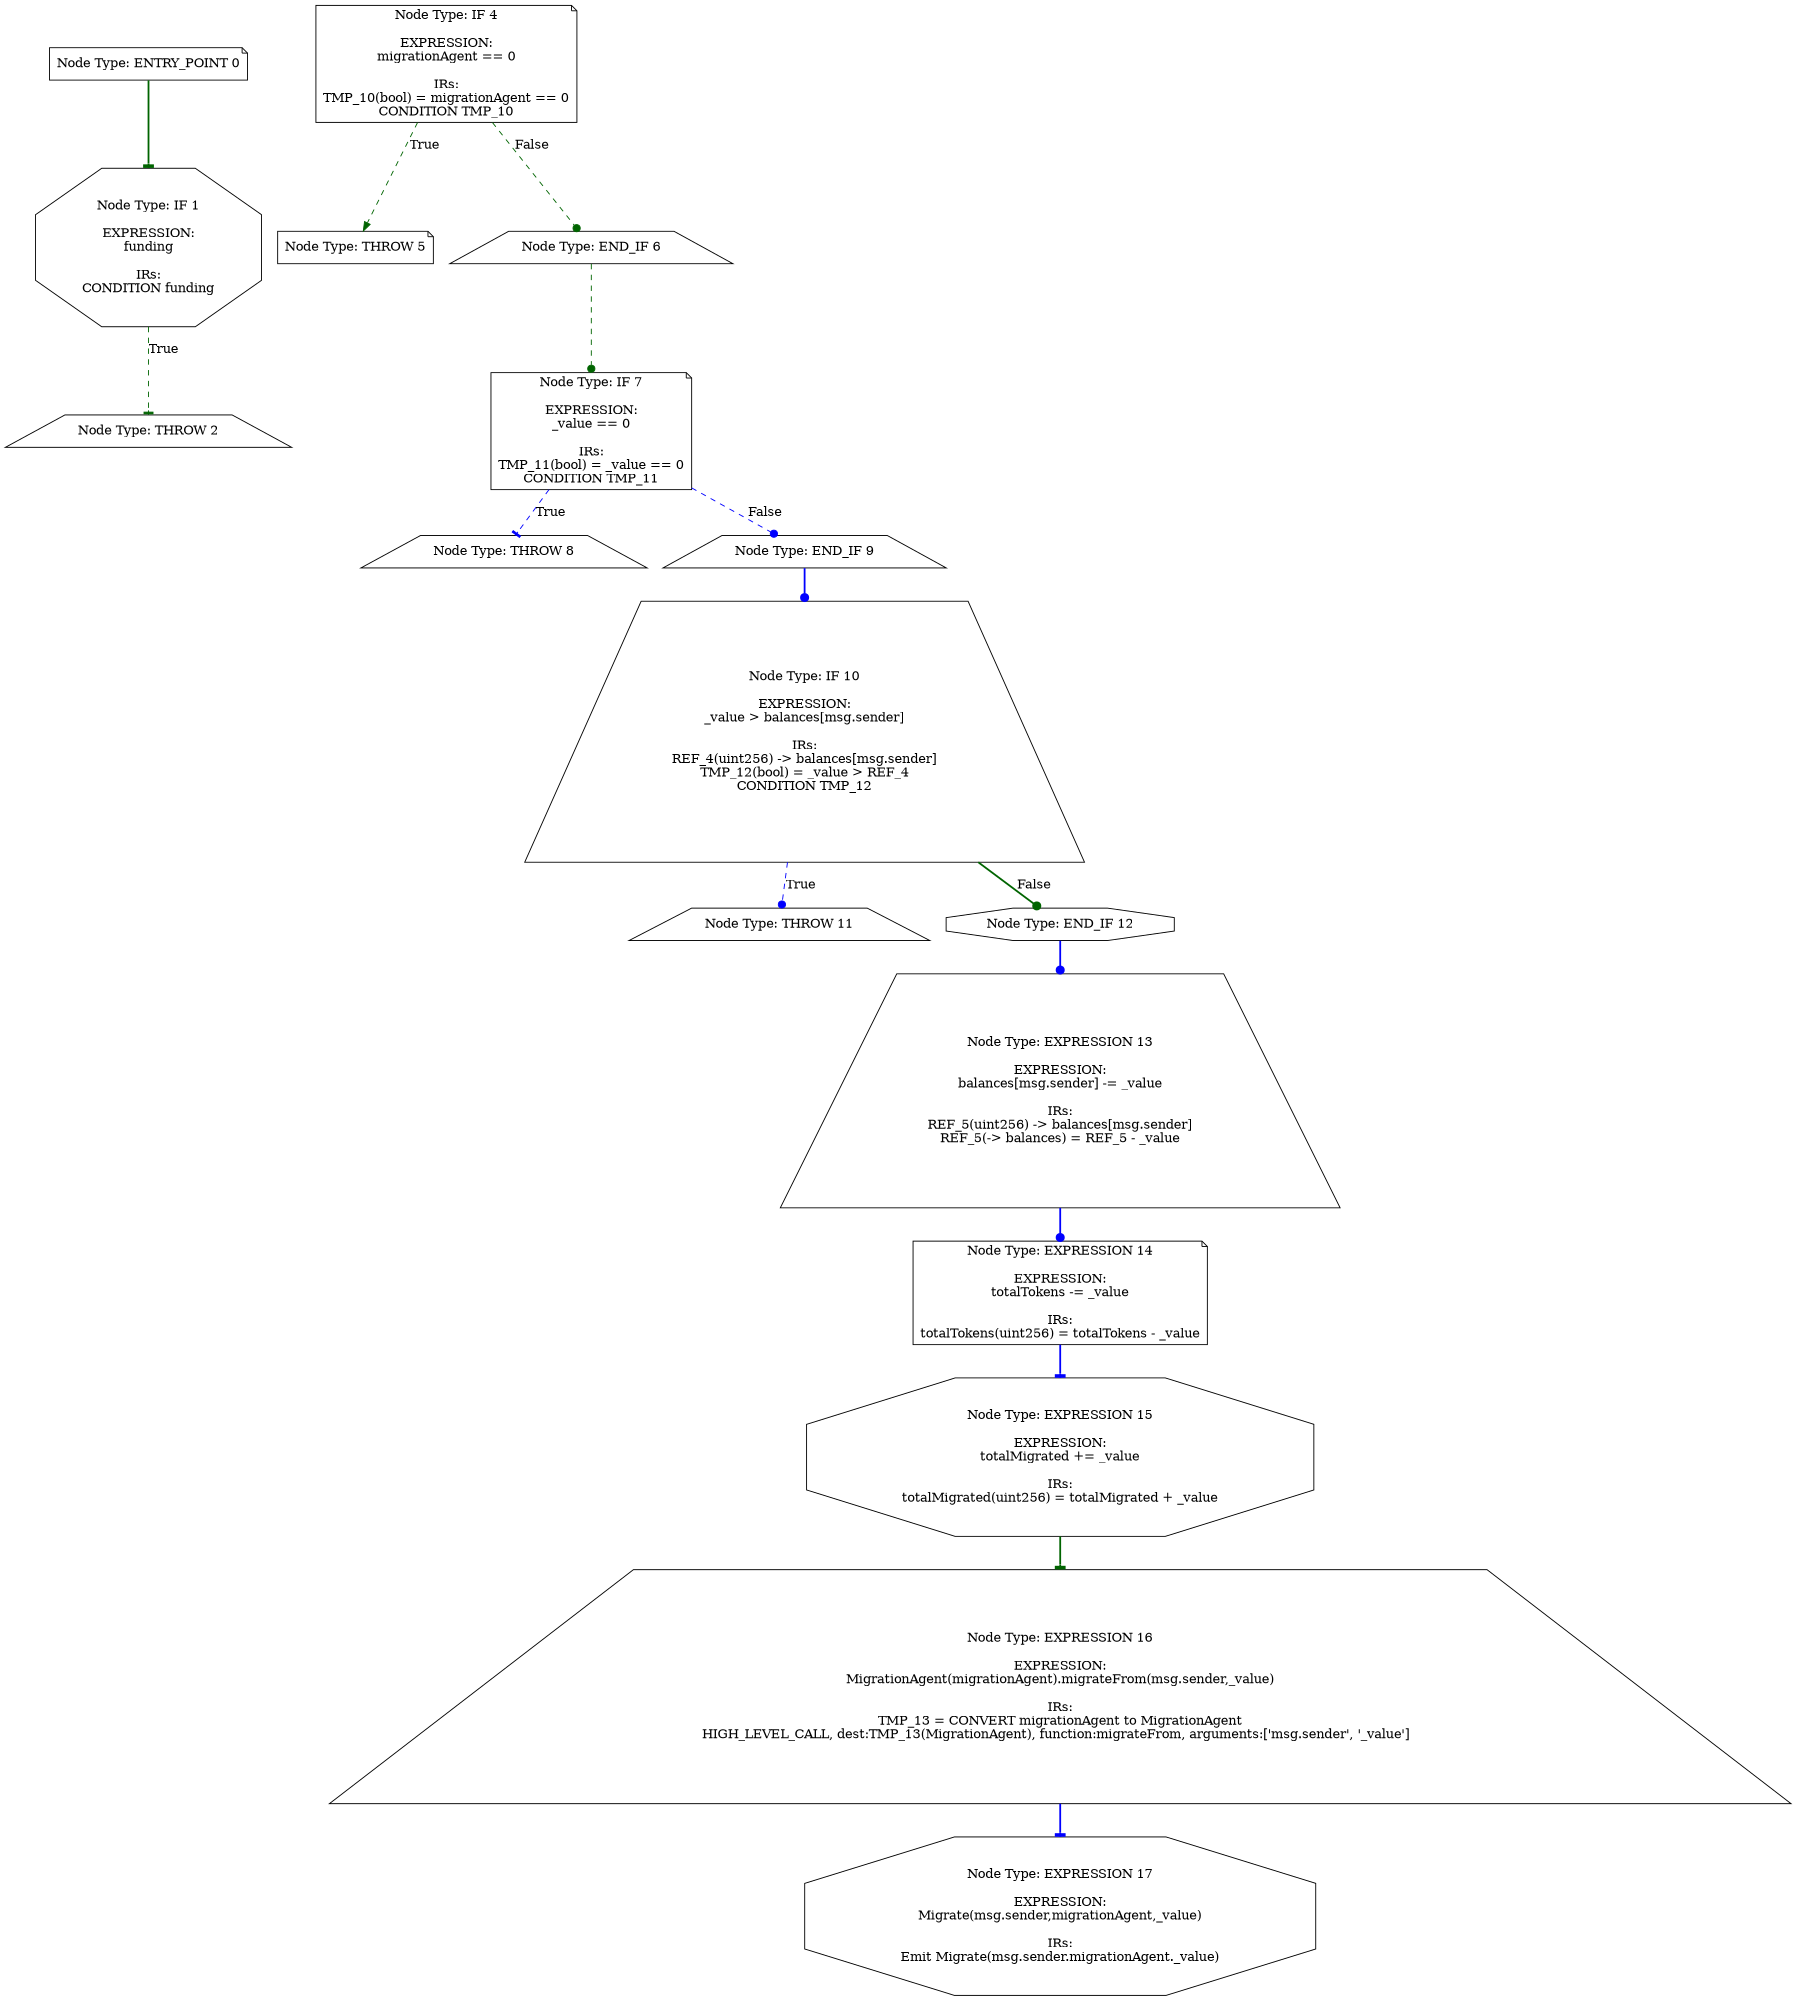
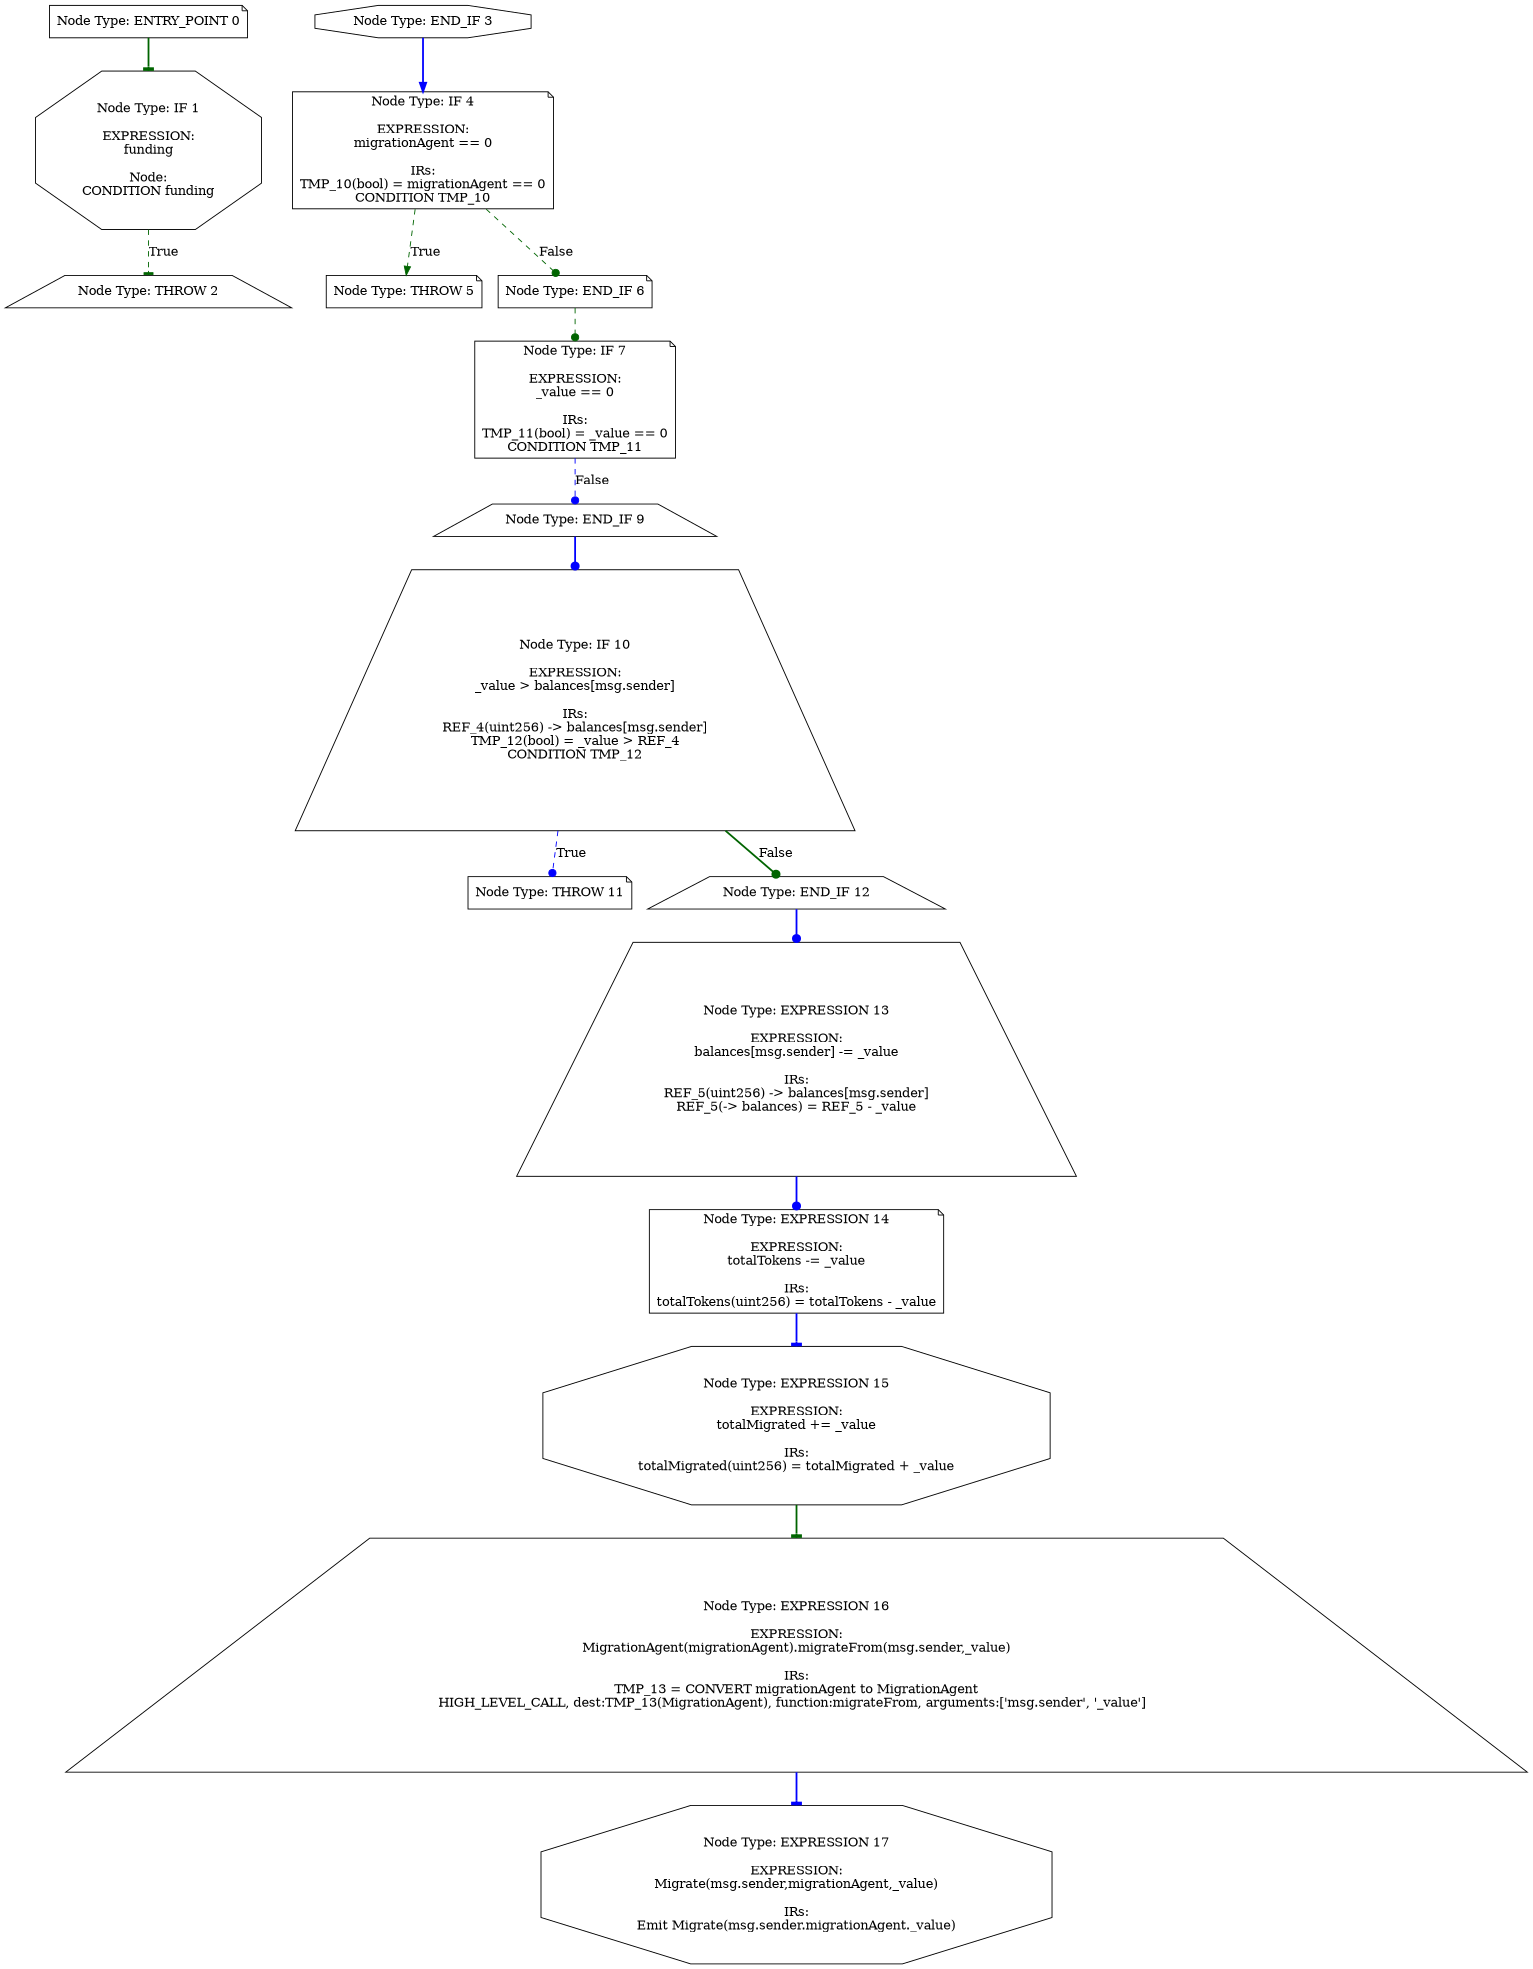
none -> (423, 22)
(149, 247) -> (149, 150)
(591, 247) -> (575, 292)
(504, 552) -> none
(779, 924) -> (550, 893)
(1060, 924) -> (797, 893)
